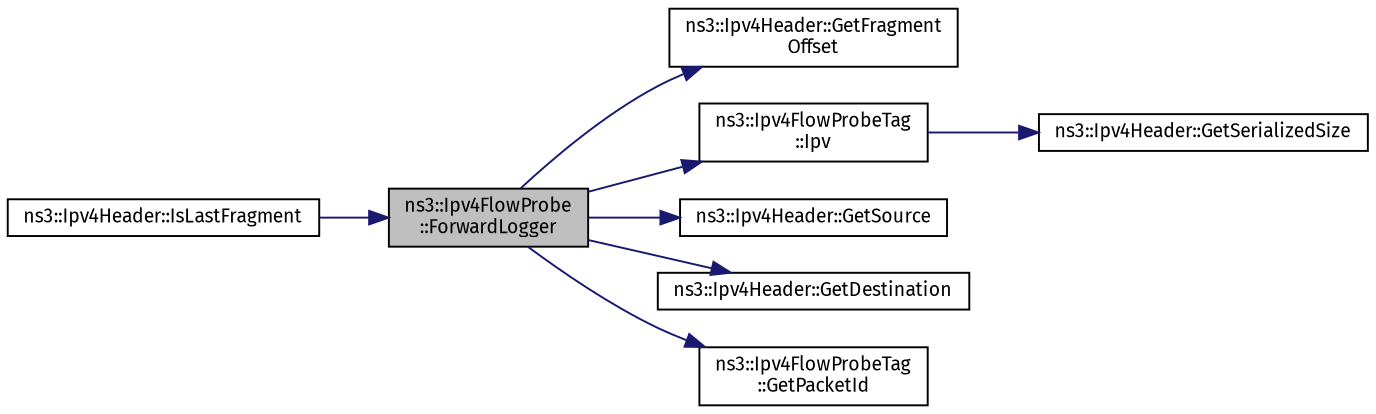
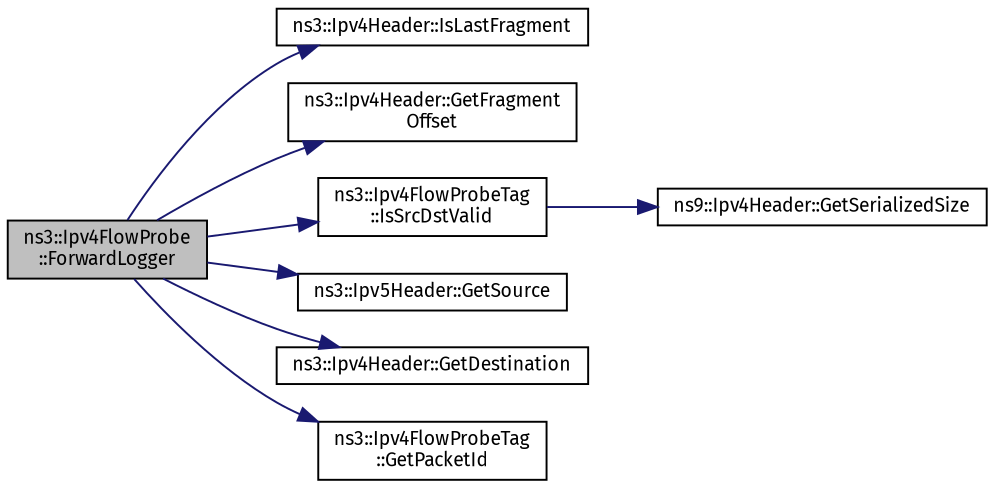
(814, 133) -> (432, 207)
(1203, 133) -> (822, 207)
(344, 218) -> (203, 125)
(814, 218) -> (432, 292)
